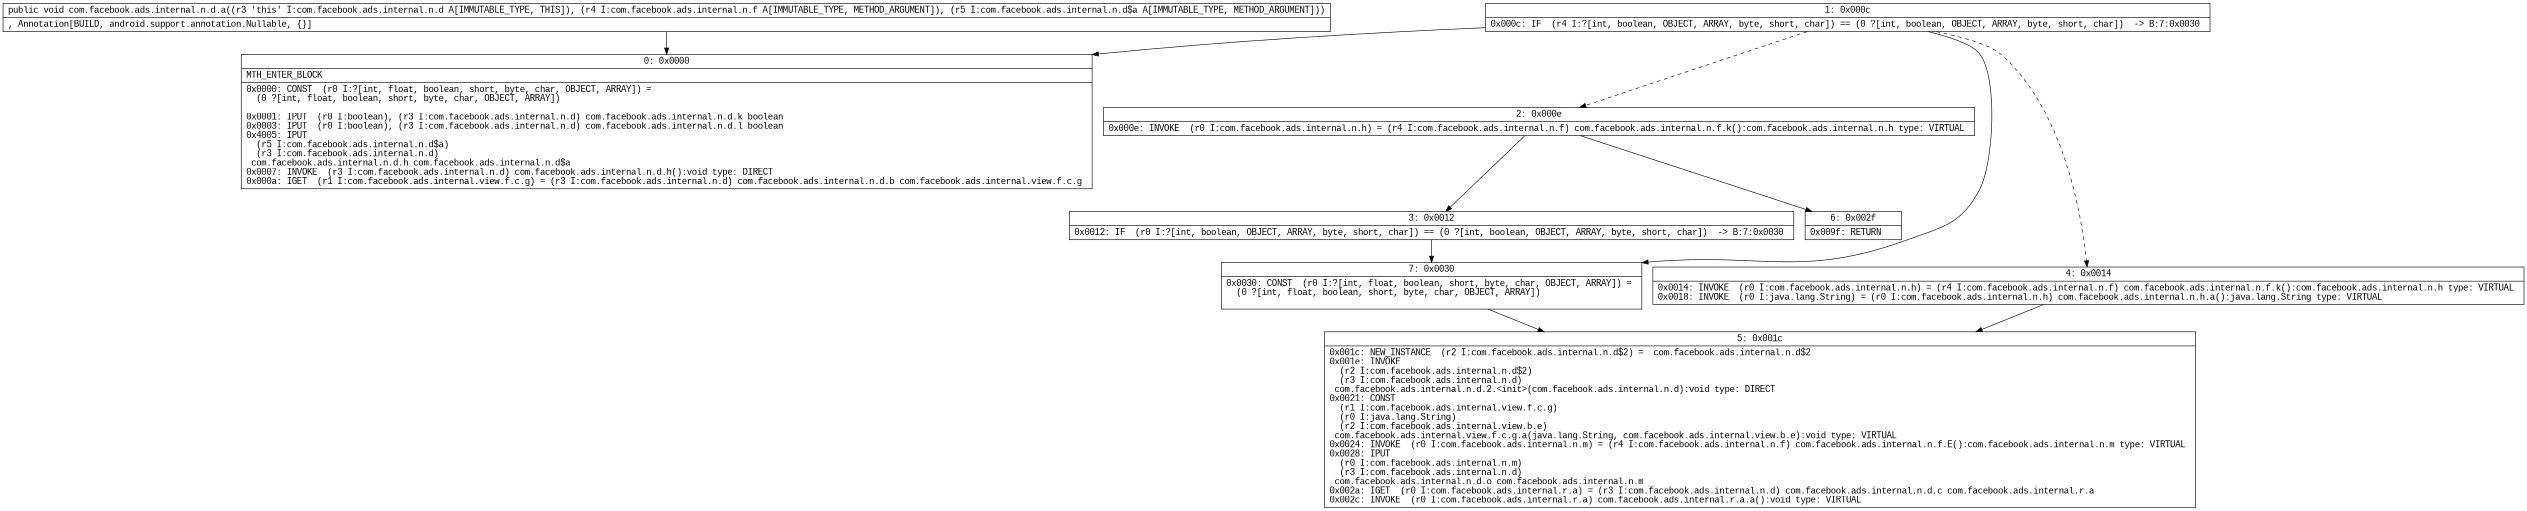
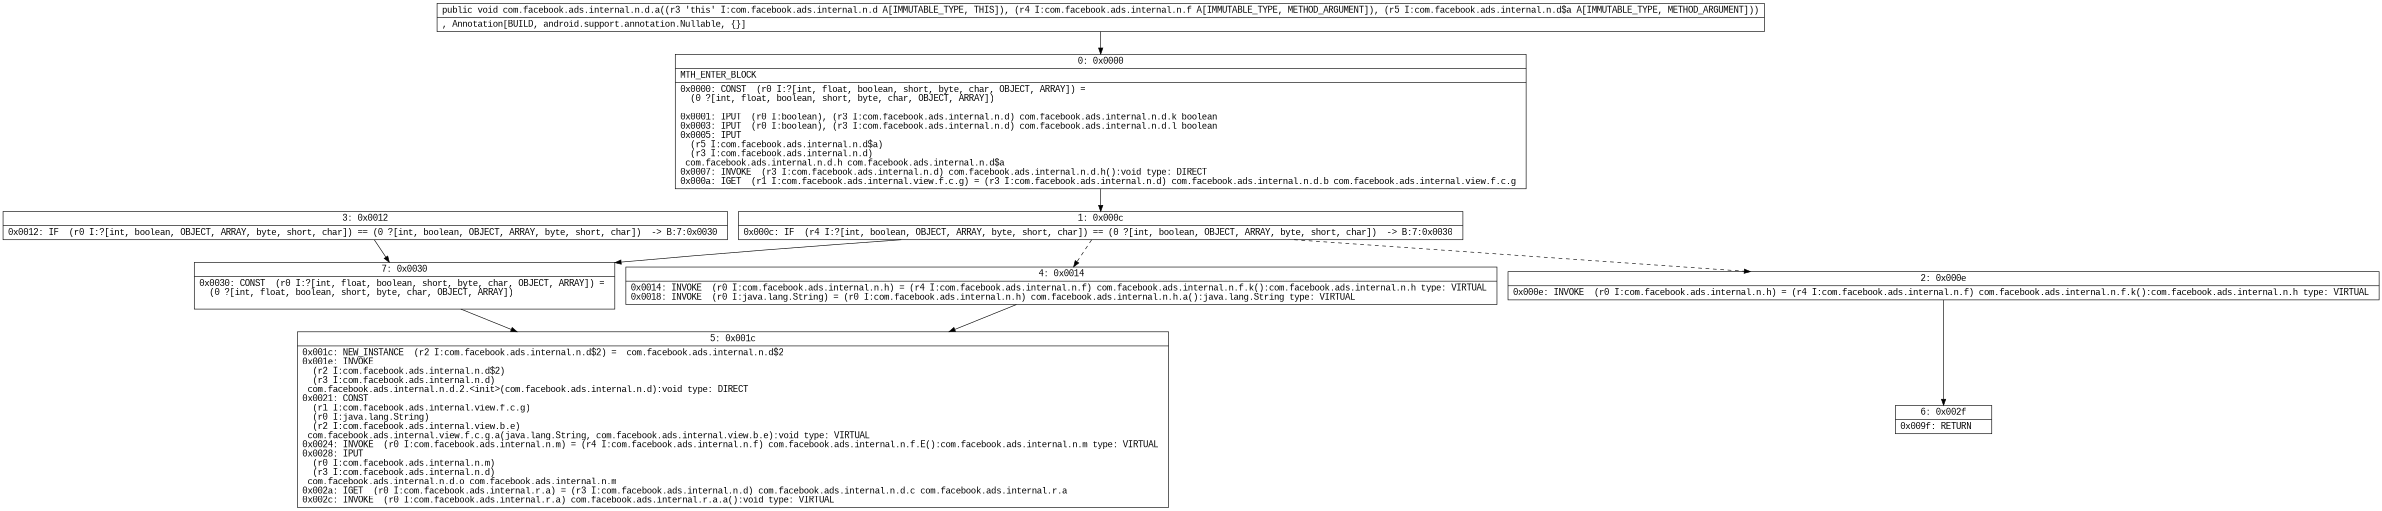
(1292, 38) -> (1101, 197)
(282, 135) -> (716, 135)
(1488, 171) -> none
